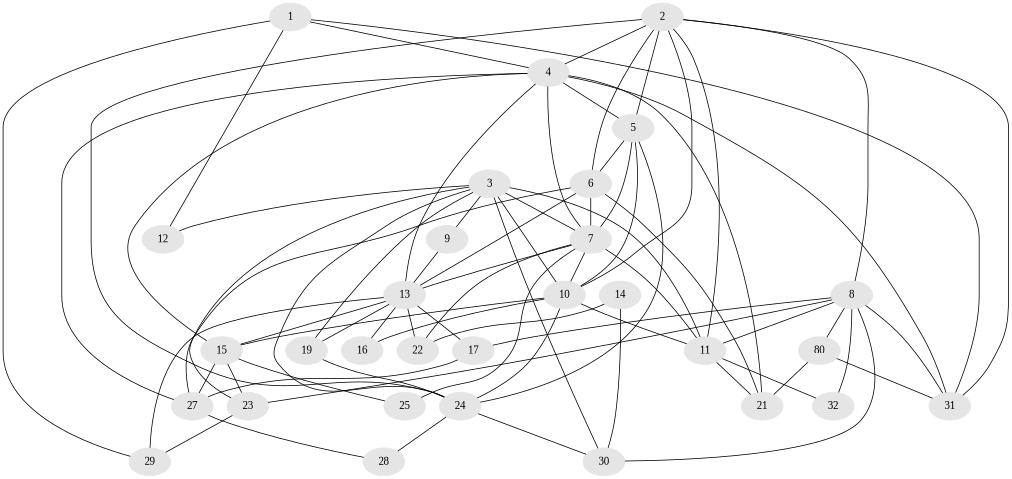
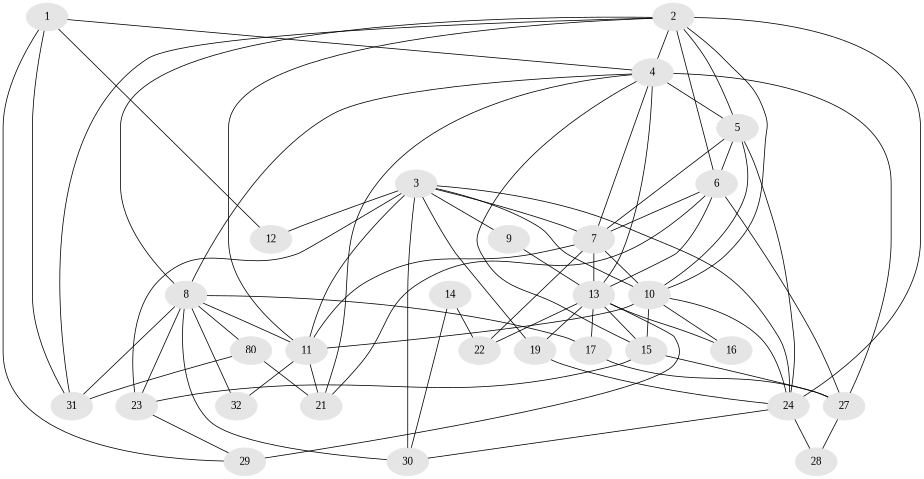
(800, 185) -> (371, 101)
(405, 406) -> none
